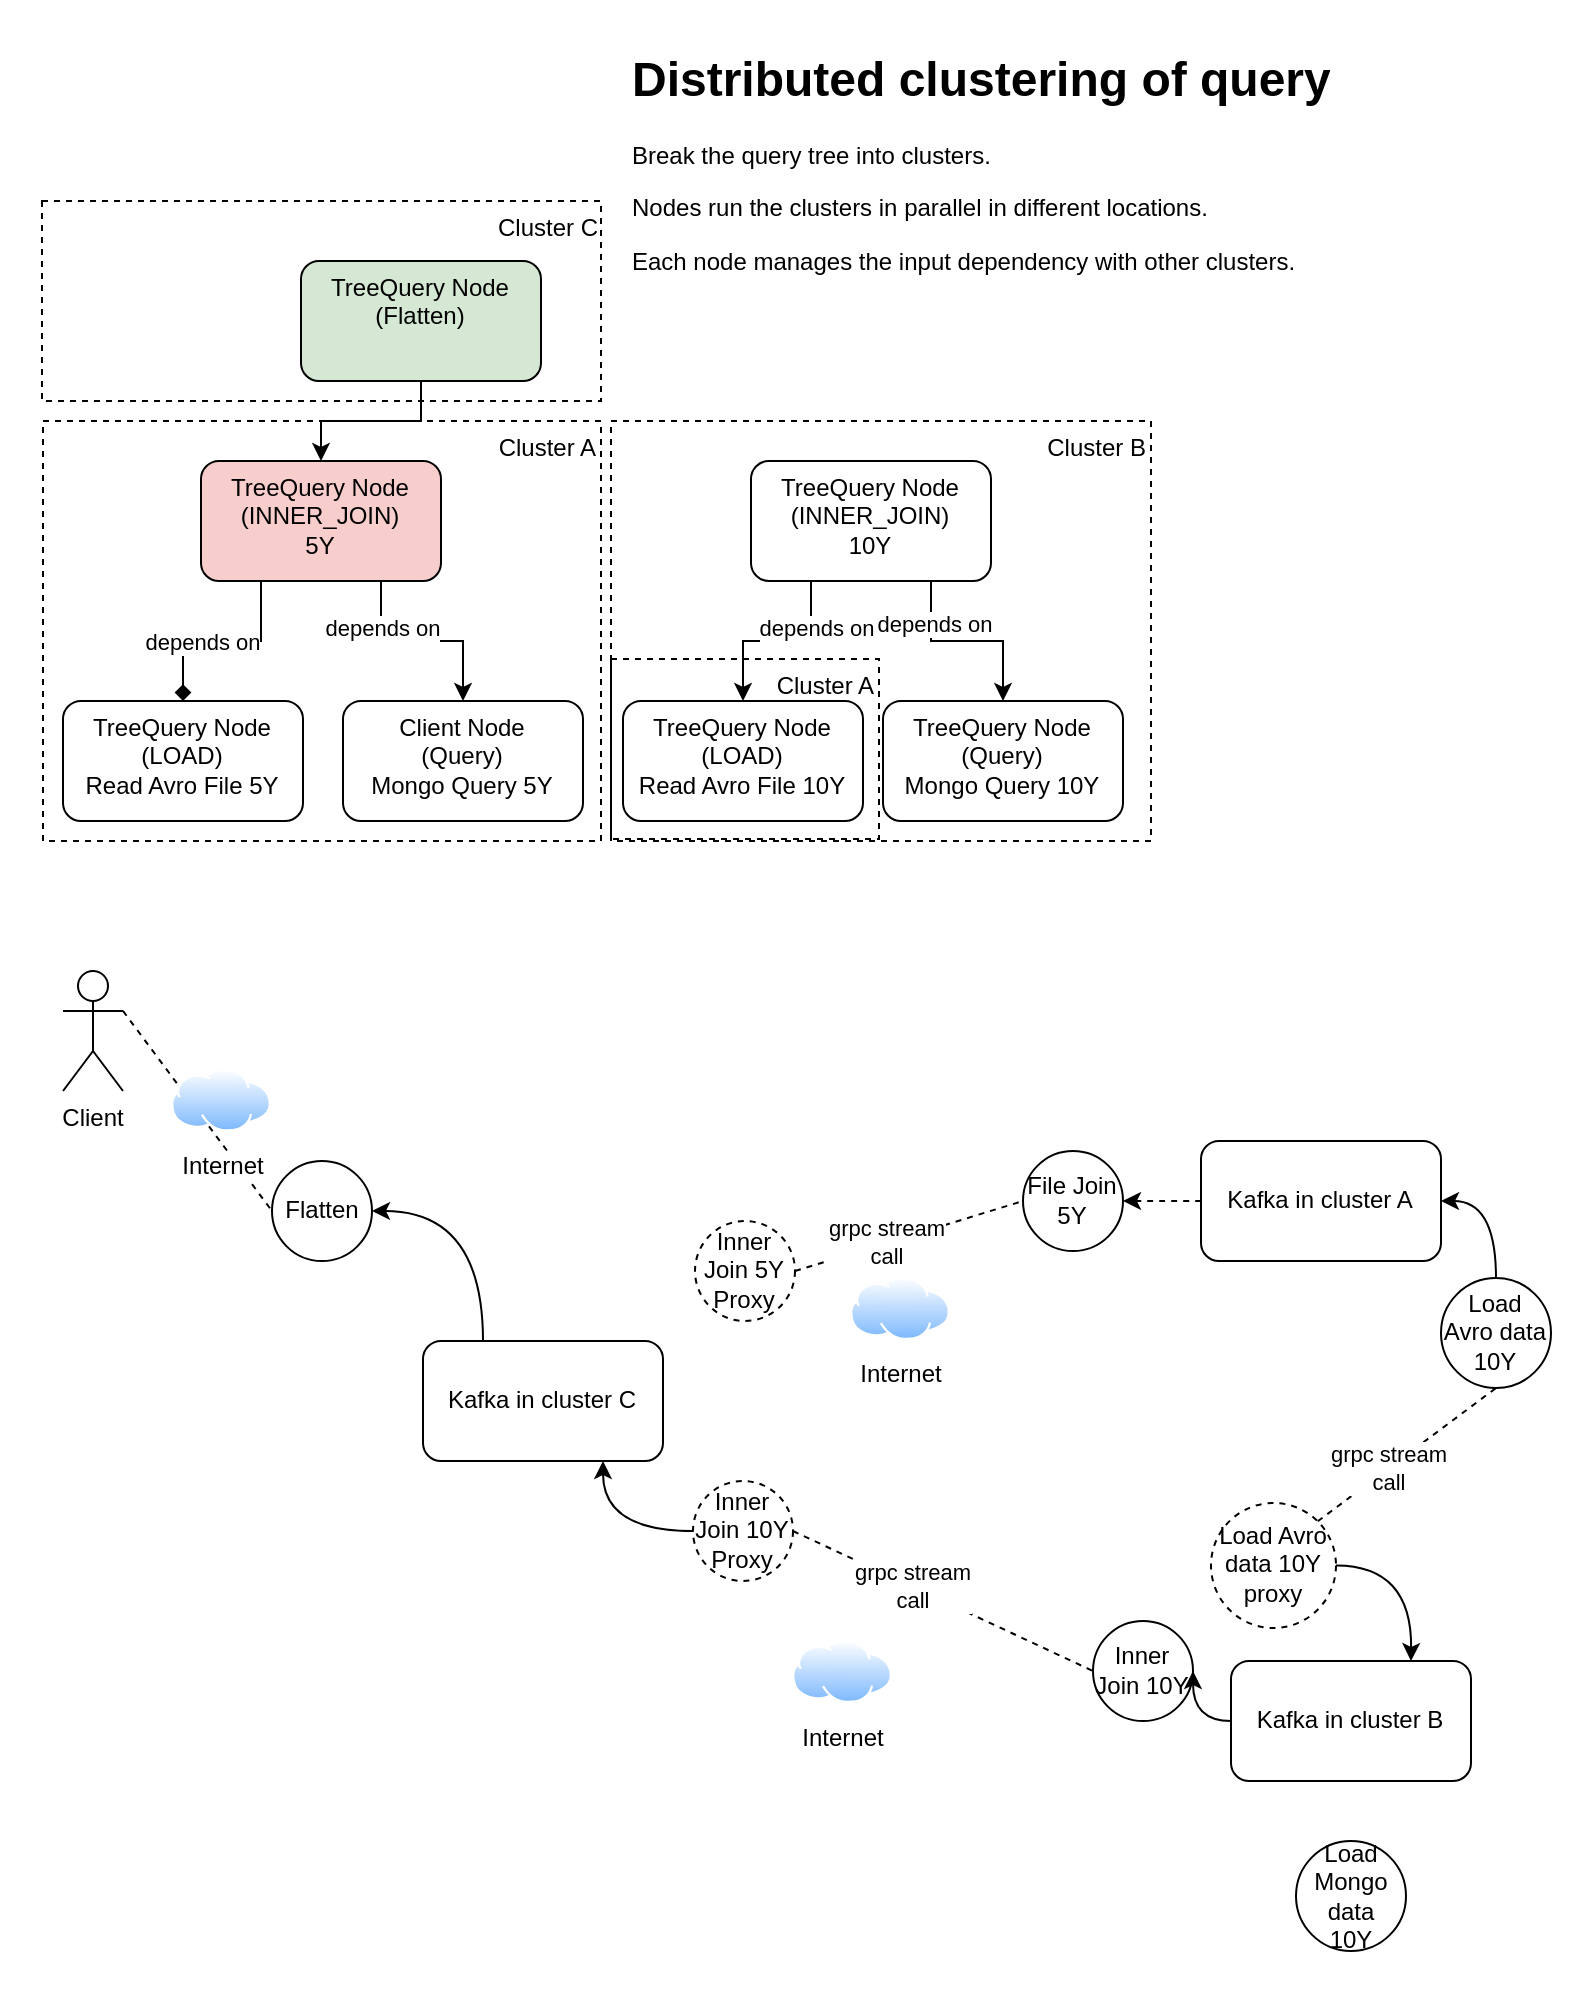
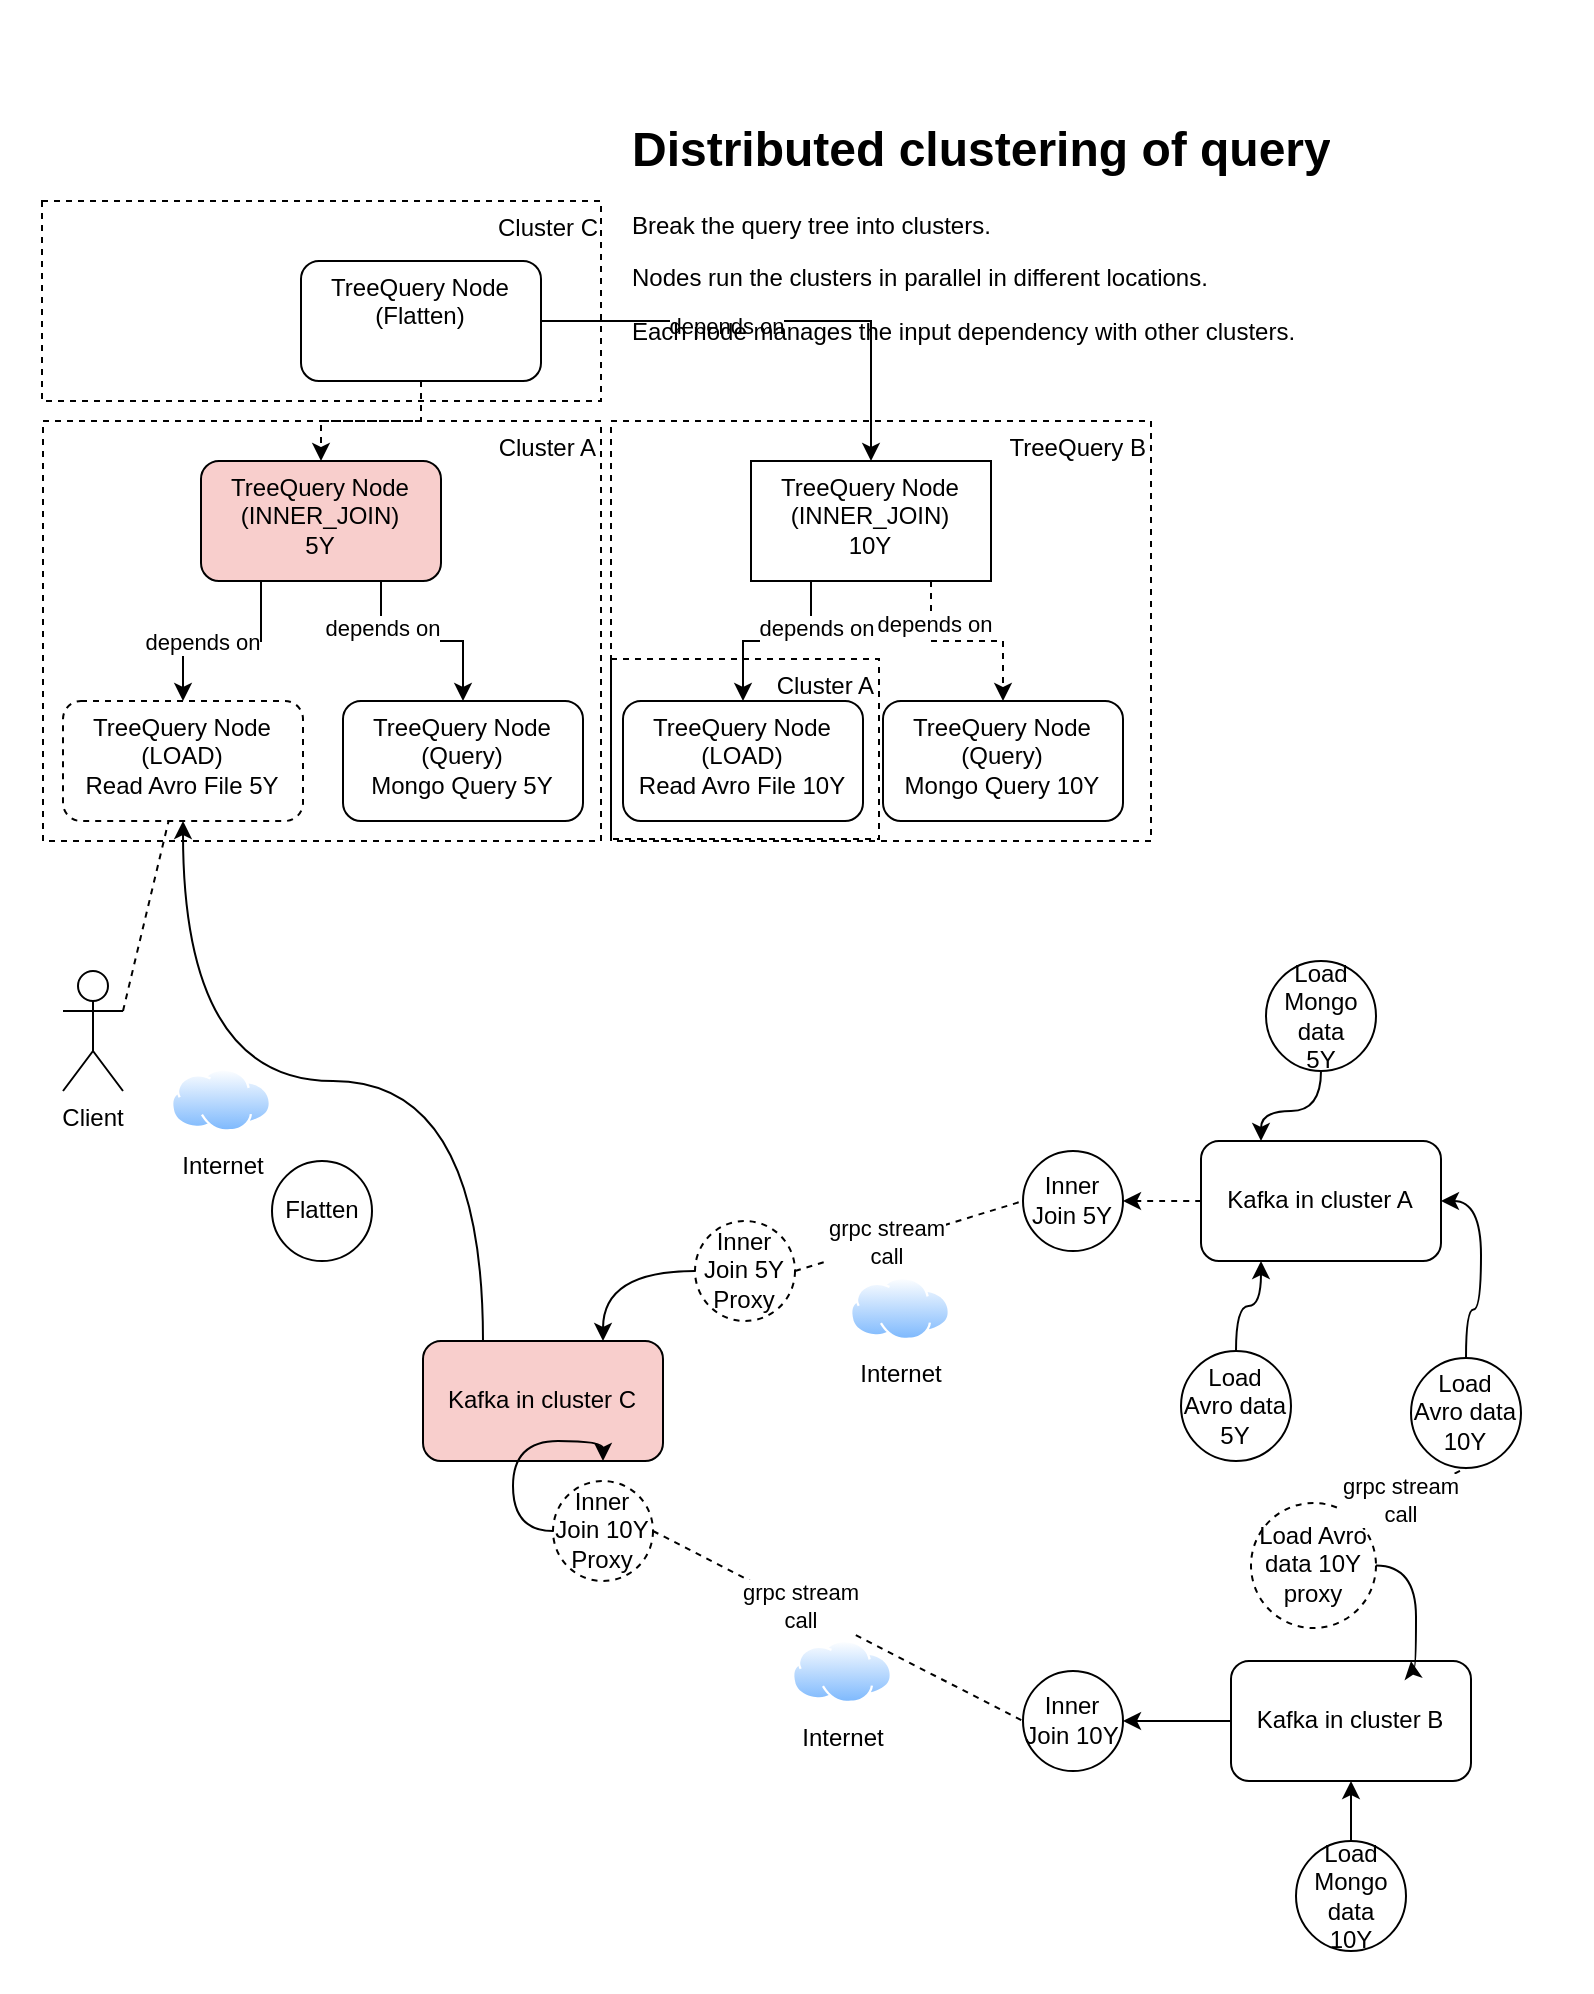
(1012, 161) -> (1012, 231)
(421, 321) -> (421, 321)
none -> (769, 321)
(355, 421) -> (355, 421)
(1093, 449) -> (1076, 449)
(871, 521) -> (871, 521)
(988, 641) -> (988, 641)
(183, 685) -> (183, 686)
(463, 758) -> (463, 758)
(183, 761) -> (183, 761)
none -> (1321, 1016)
(151, 1049) -> (146, 915)
none -> (1300, 1110)
(1073, 1201) -> (1073, 1201)
(458, 1244) -> (328, 1081)
none -> (636, 1280)
none -> (1242, 1310)
(1496, 1333) -> (1466, 1413)
(543, 1401) -> (543, 1401)
none -> (1236, 1406)
(743, 1531) -> (603, 1531)
(1274, 1566) -> (1314, 1566)
(1143, 1671) -> (1073, 1721)
none -> (1351, 1818)
